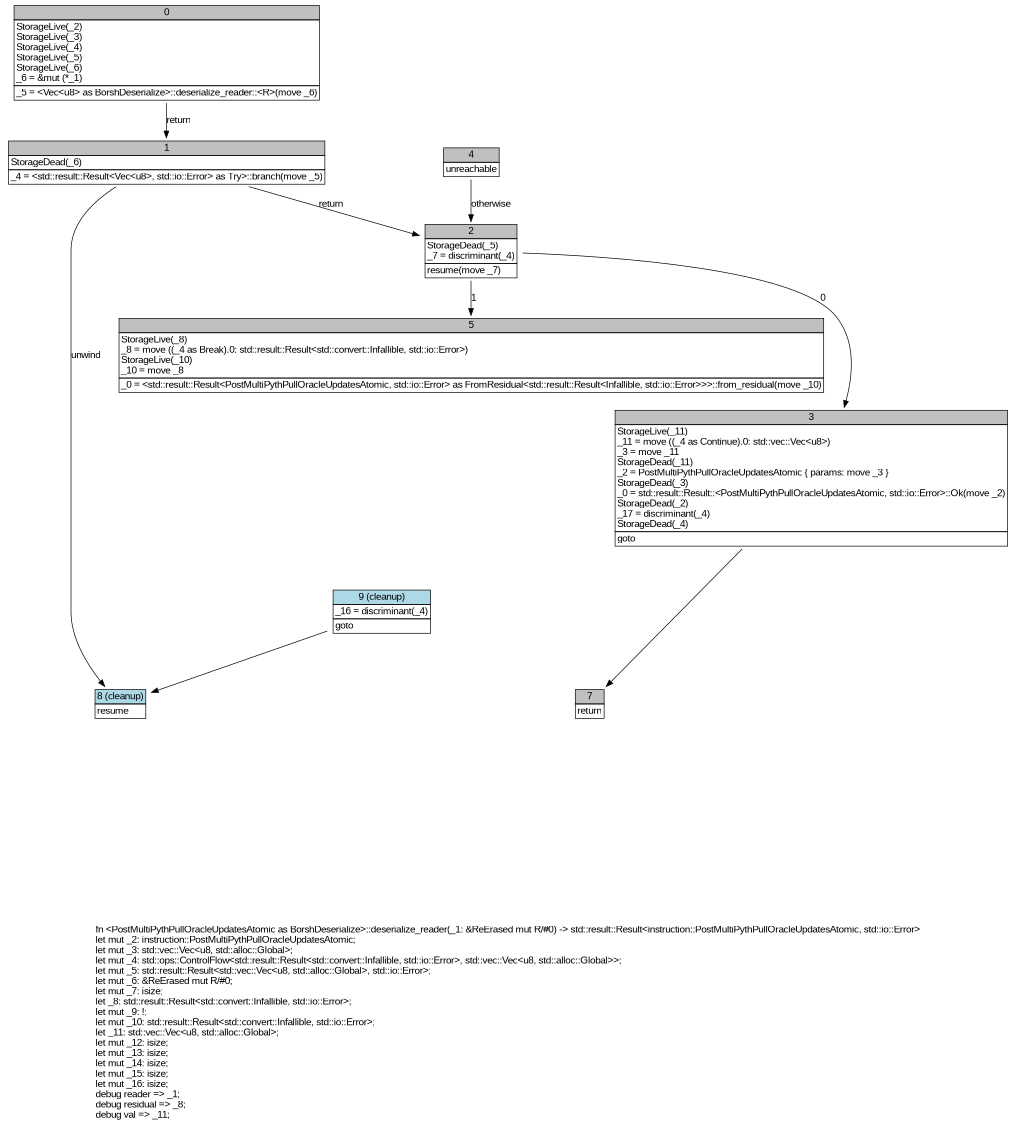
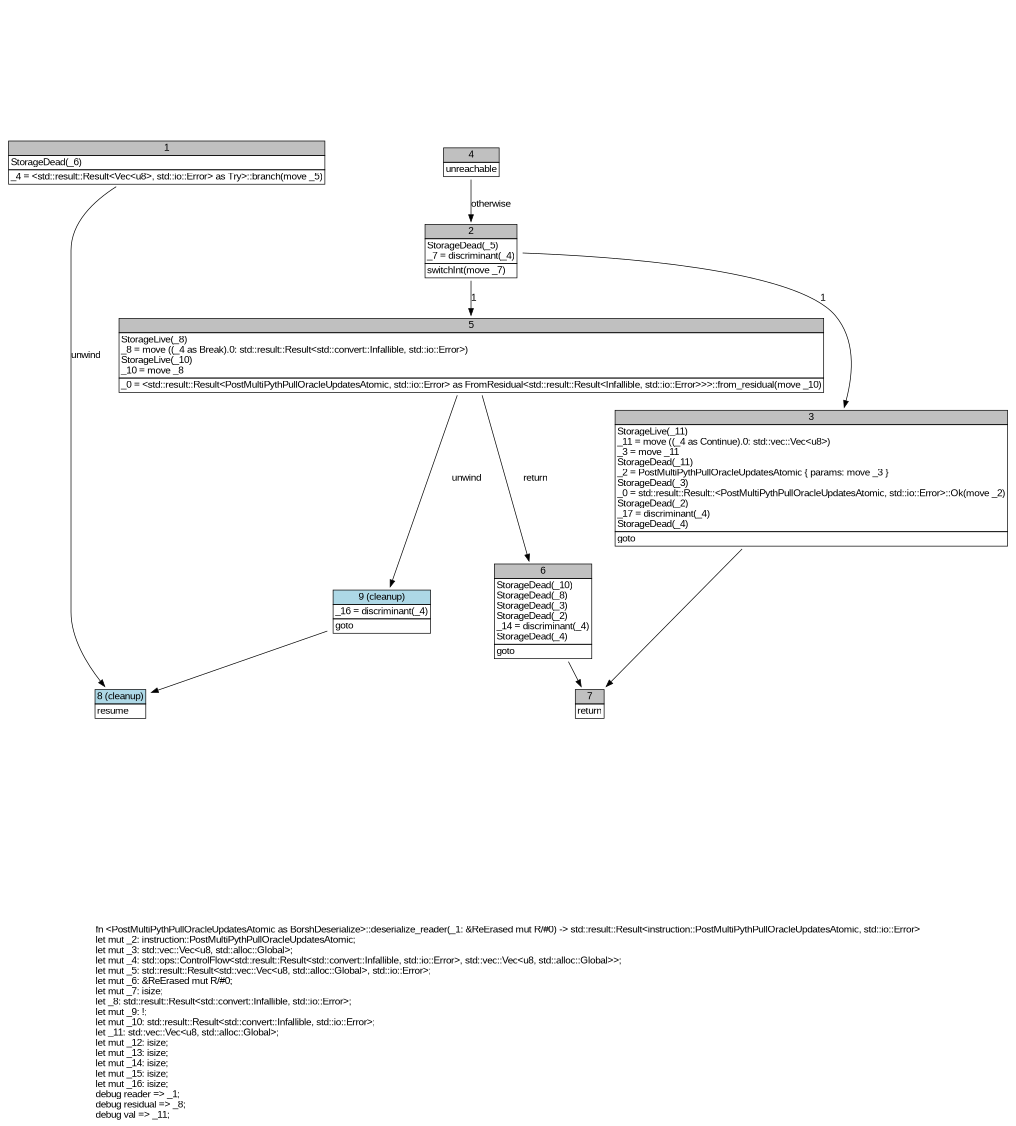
(166, 53) -> none
(331, 210) -> none
(464, 270) -> (467, 270)
(823, 298) -> (823, 298)
none -> (425, 488)
none -> (543, 611)
